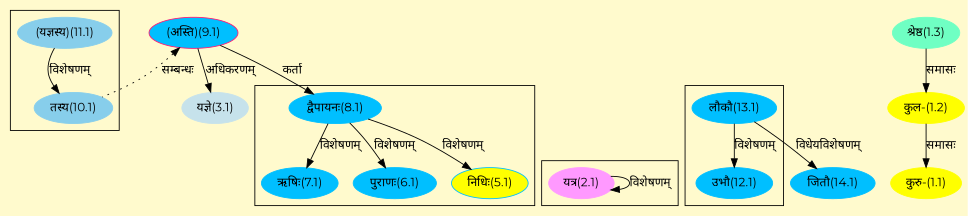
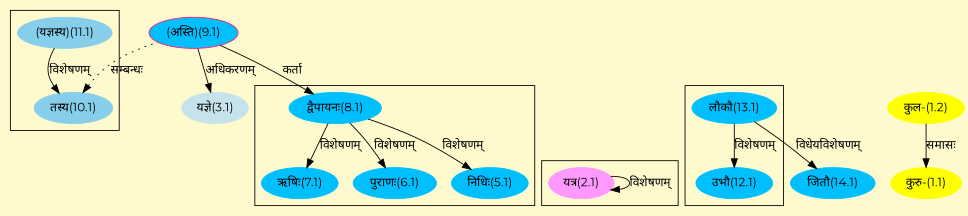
(926, 33) -> none
(140, 79) -> (125, 55)
(490, 183) -> (490, 183)
